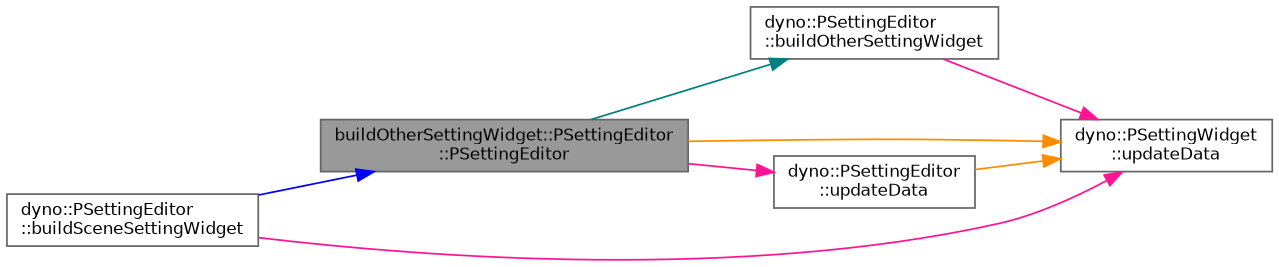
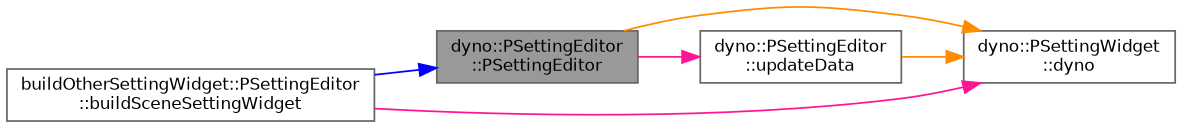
(874, 33) -> none
(504, 146) -> (537, 57)
(1167, 146) -> (1069, 57)
(133, 220) -> (191, 95)
